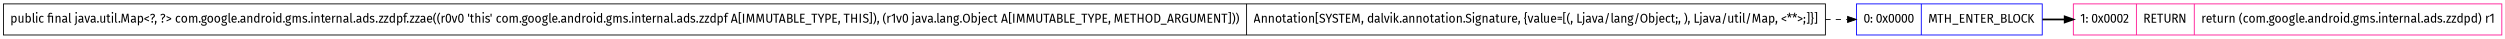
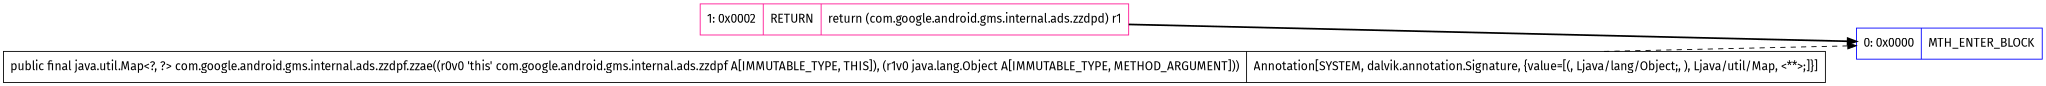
(2054, 19) -> (1488, 33)
